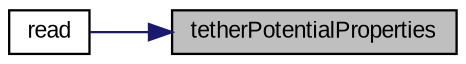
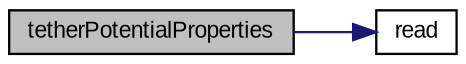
(119, 32) -> (323, 32)
